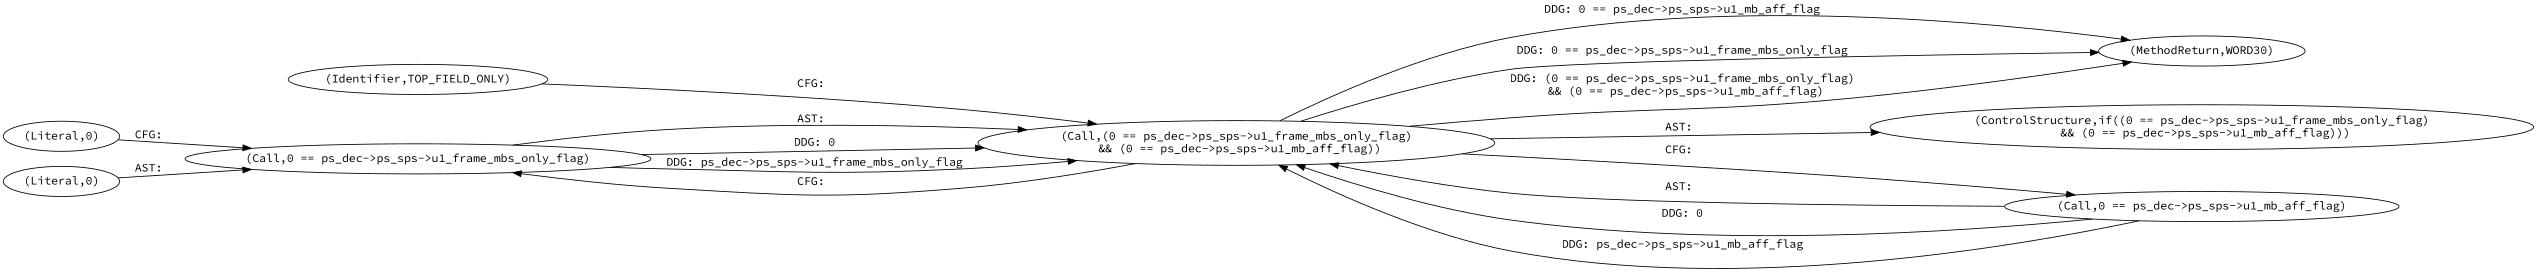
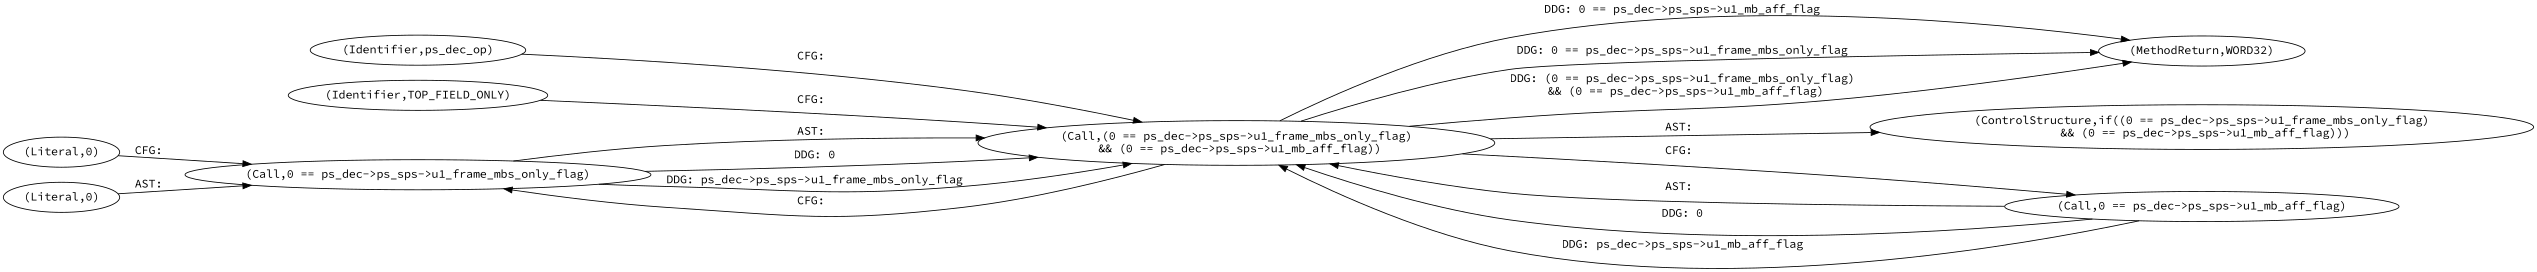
none -> (418, 50)
(2202, 51) -> (2202, 51)
